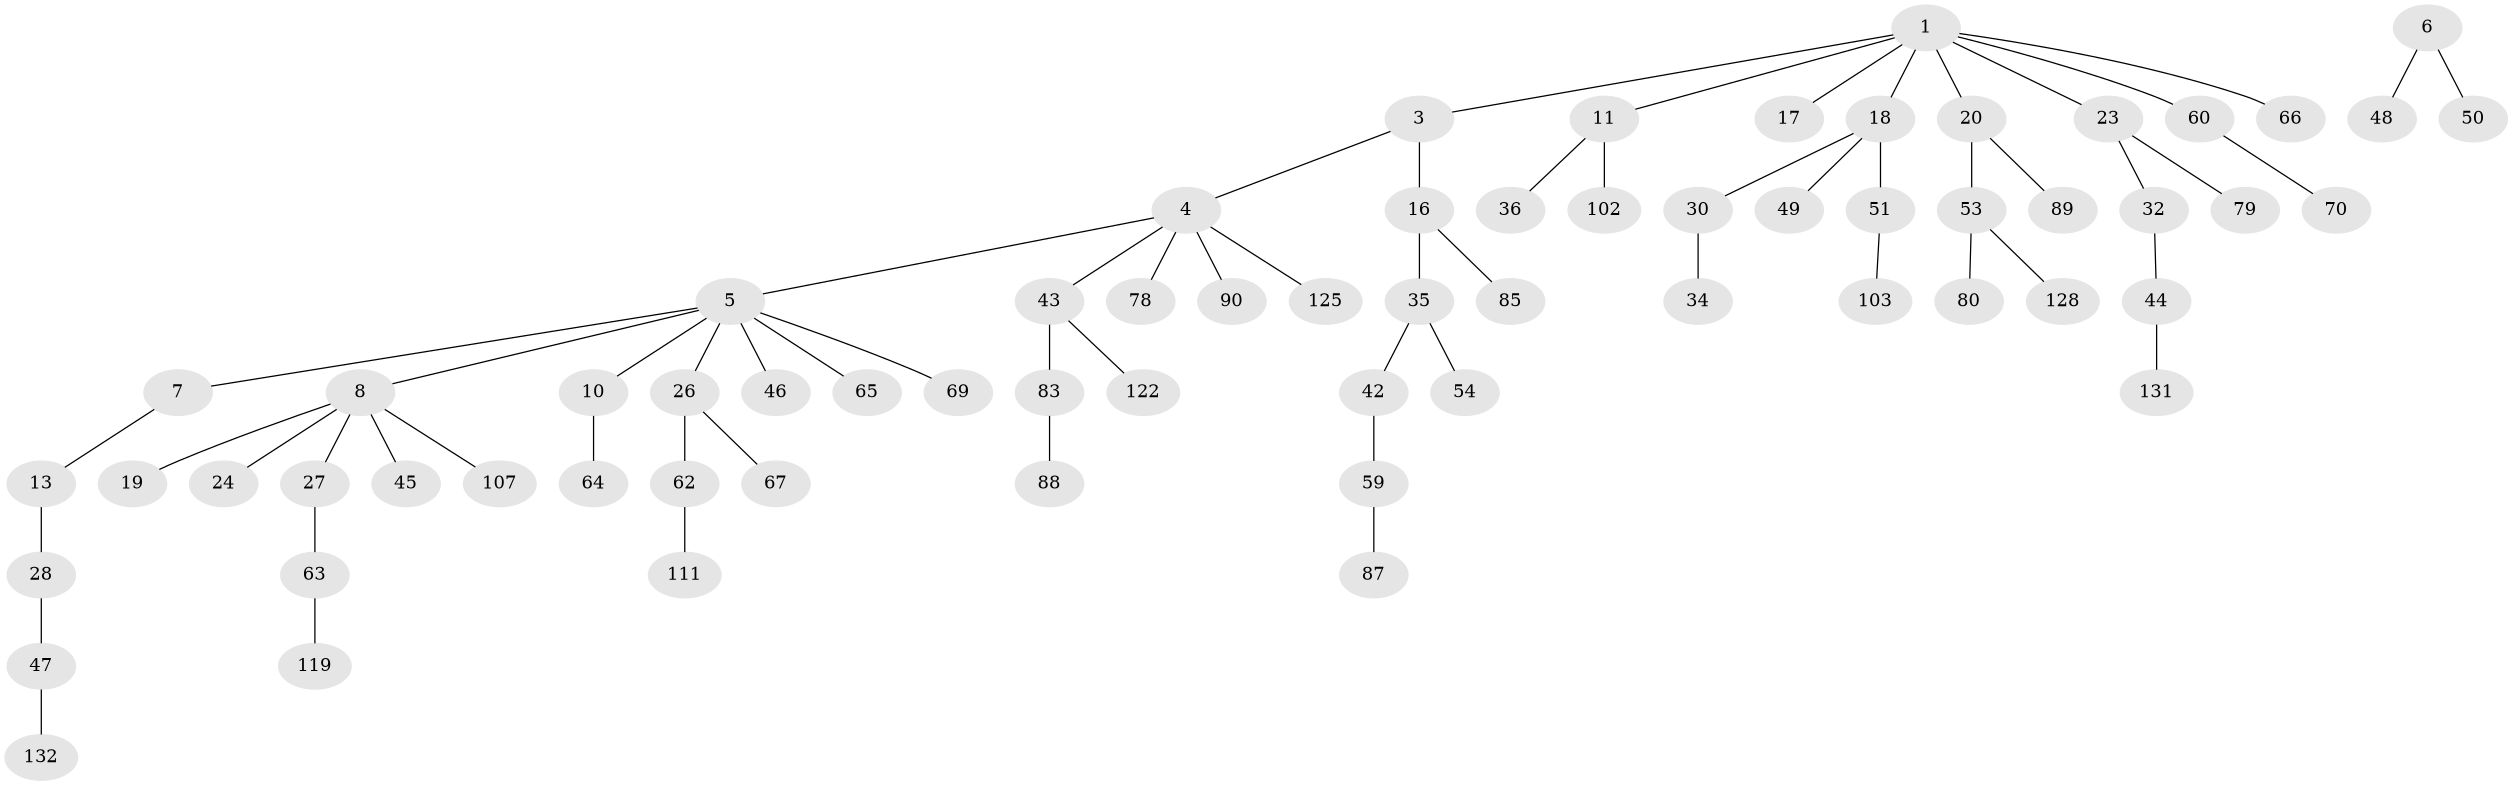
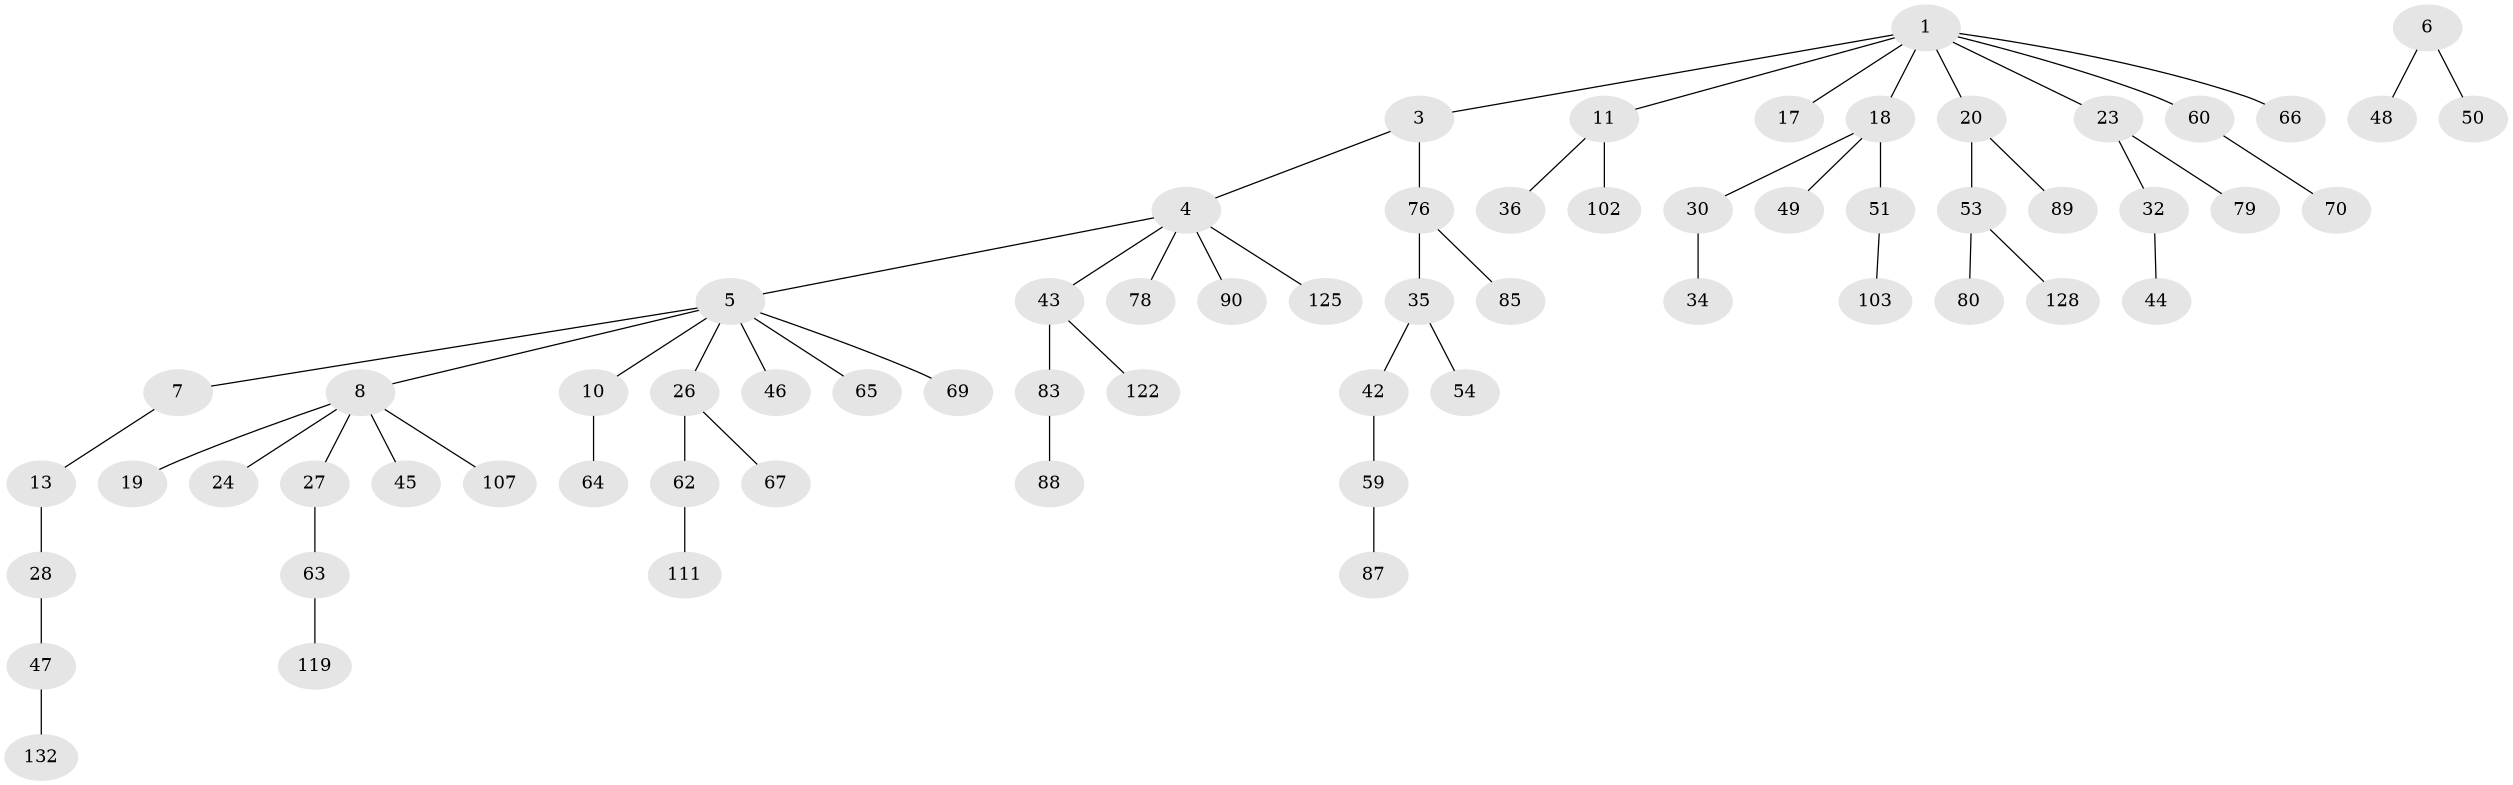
(1419, 210) -> (1419, 210)
(2157, 393) -> none
